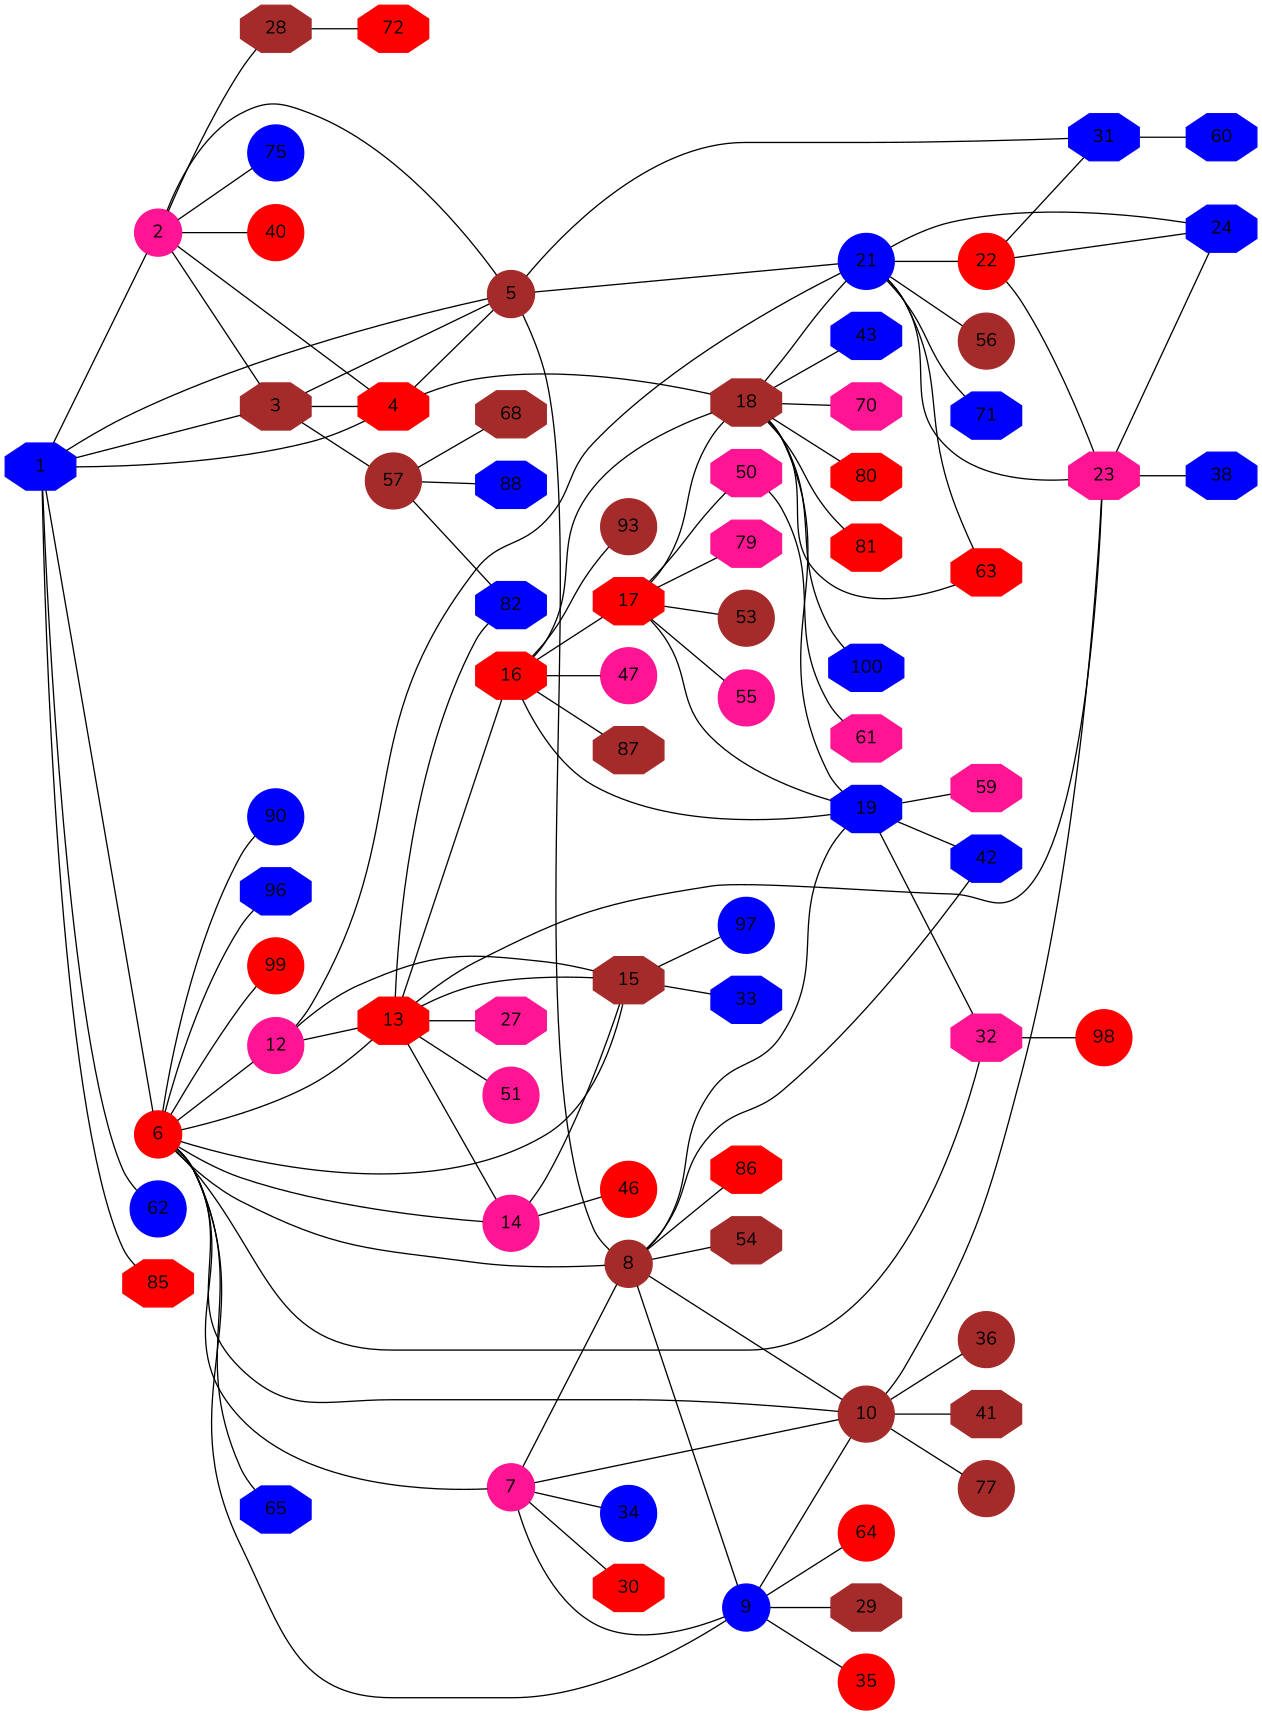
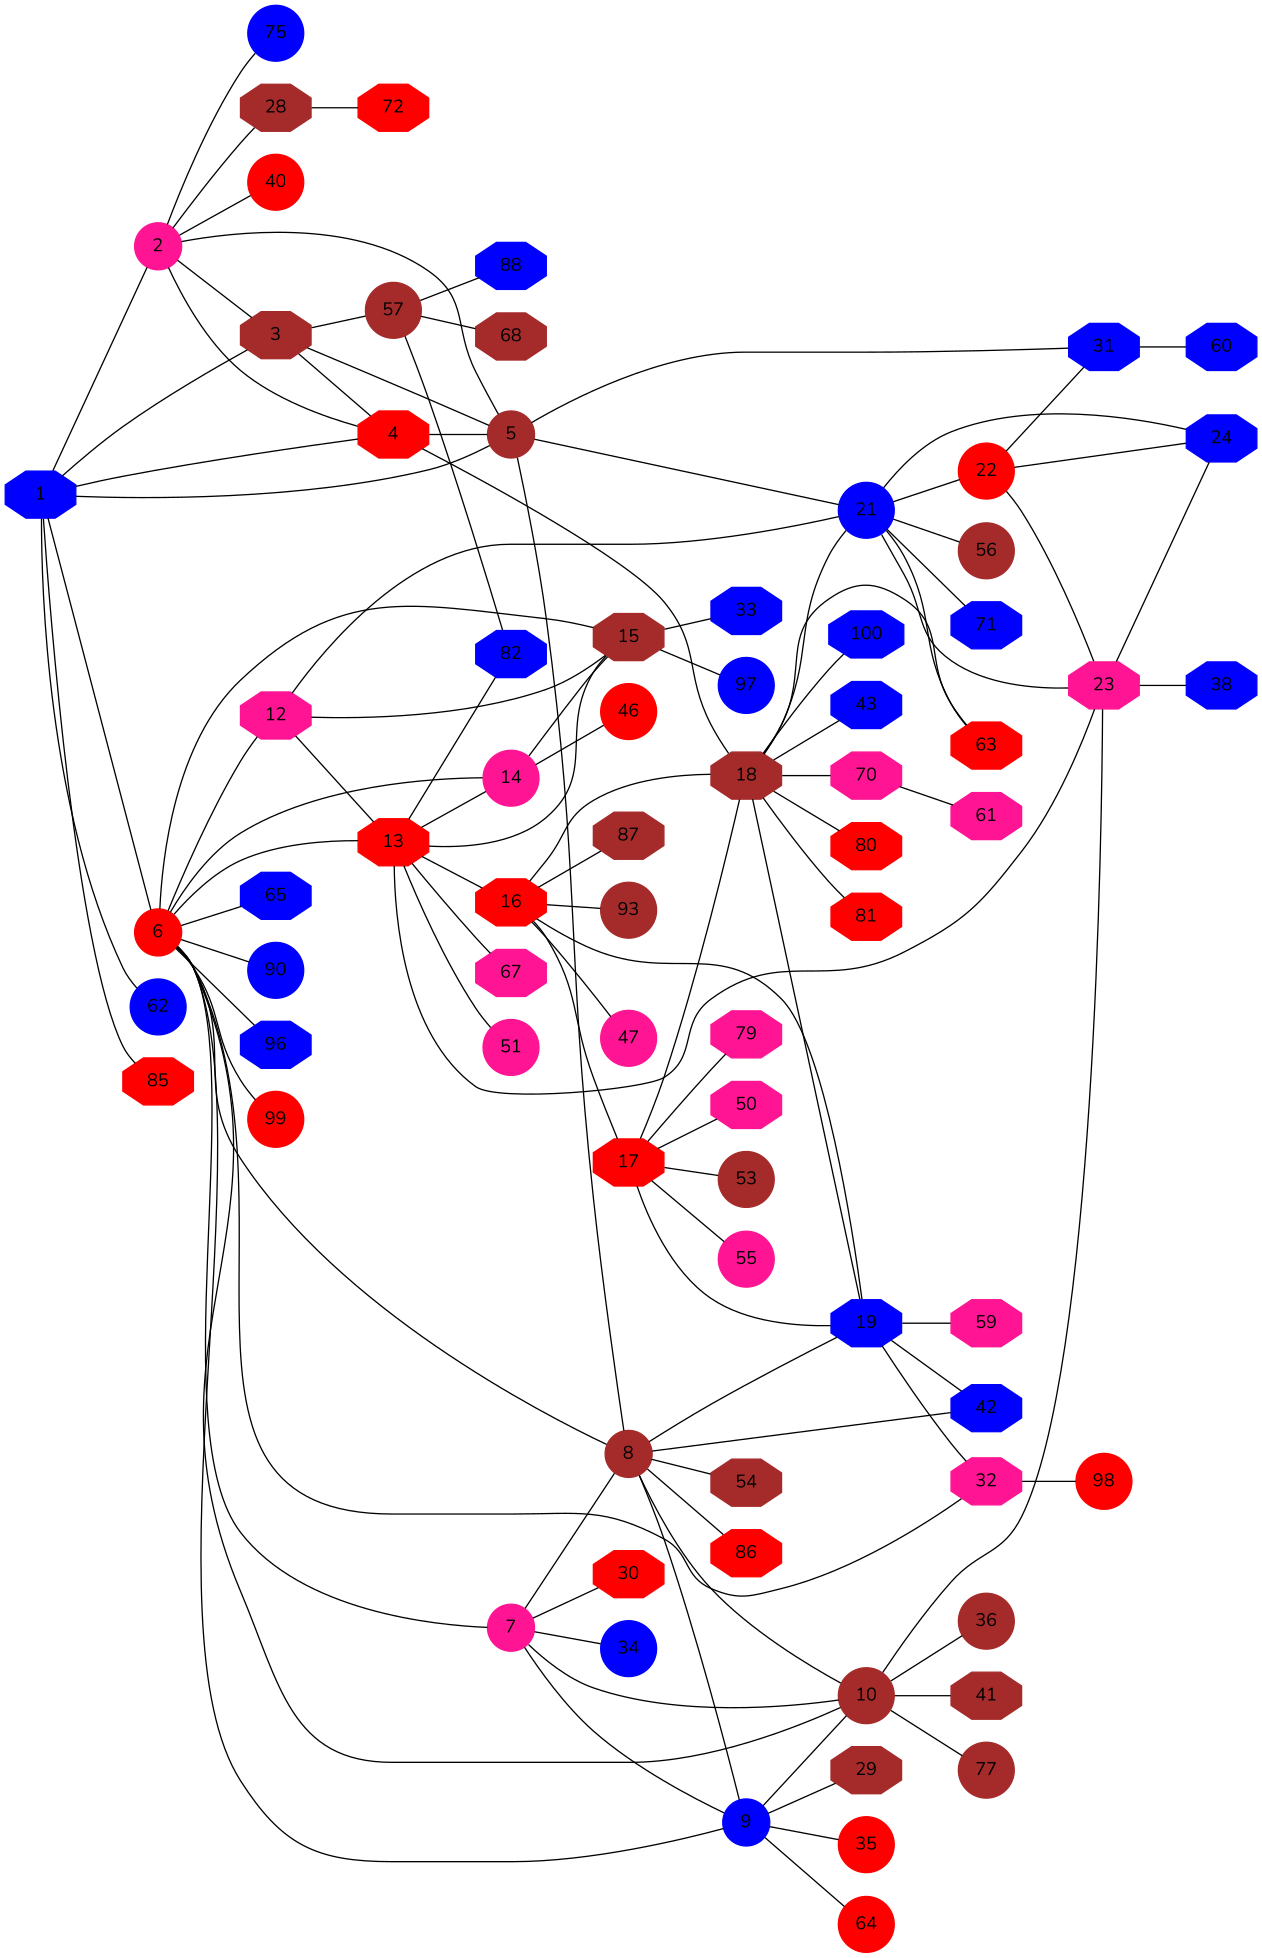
(810, 656) -> (926, 796)
(511, 1021) -> (511, 973)
(276, 1045) -> (276, 715)
